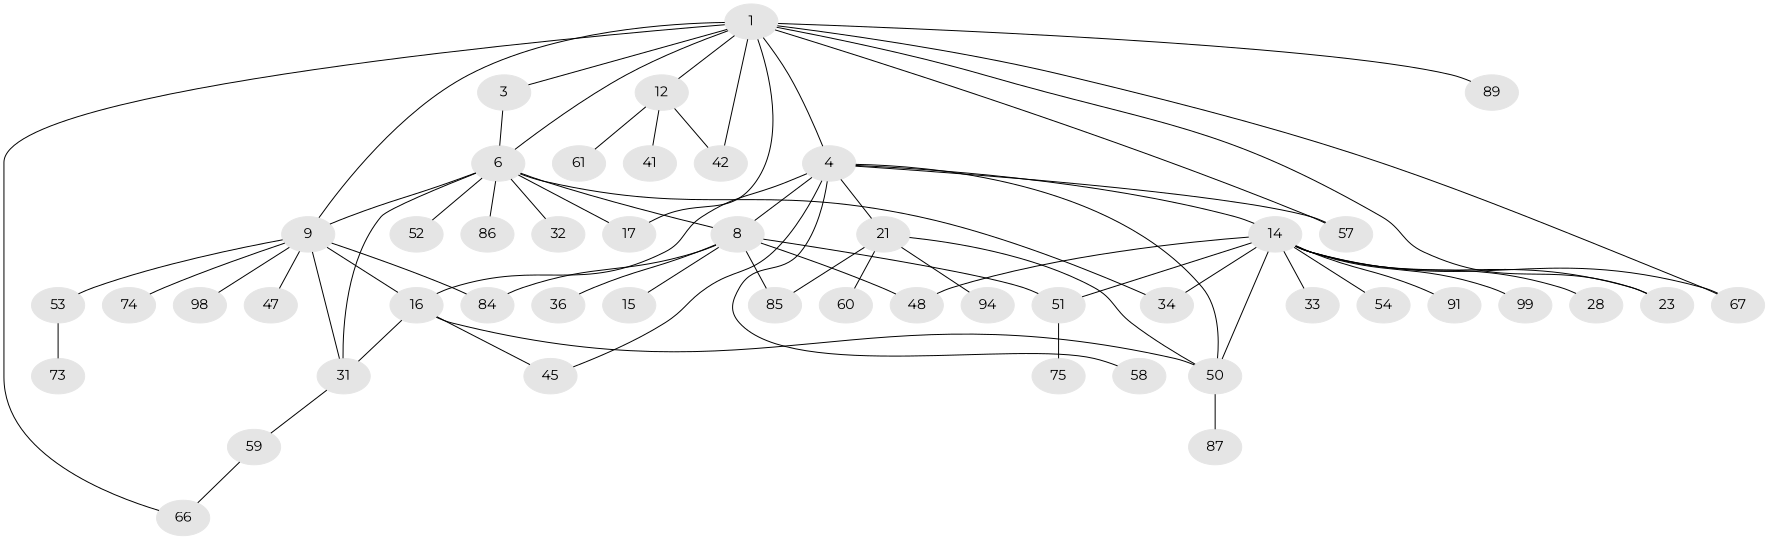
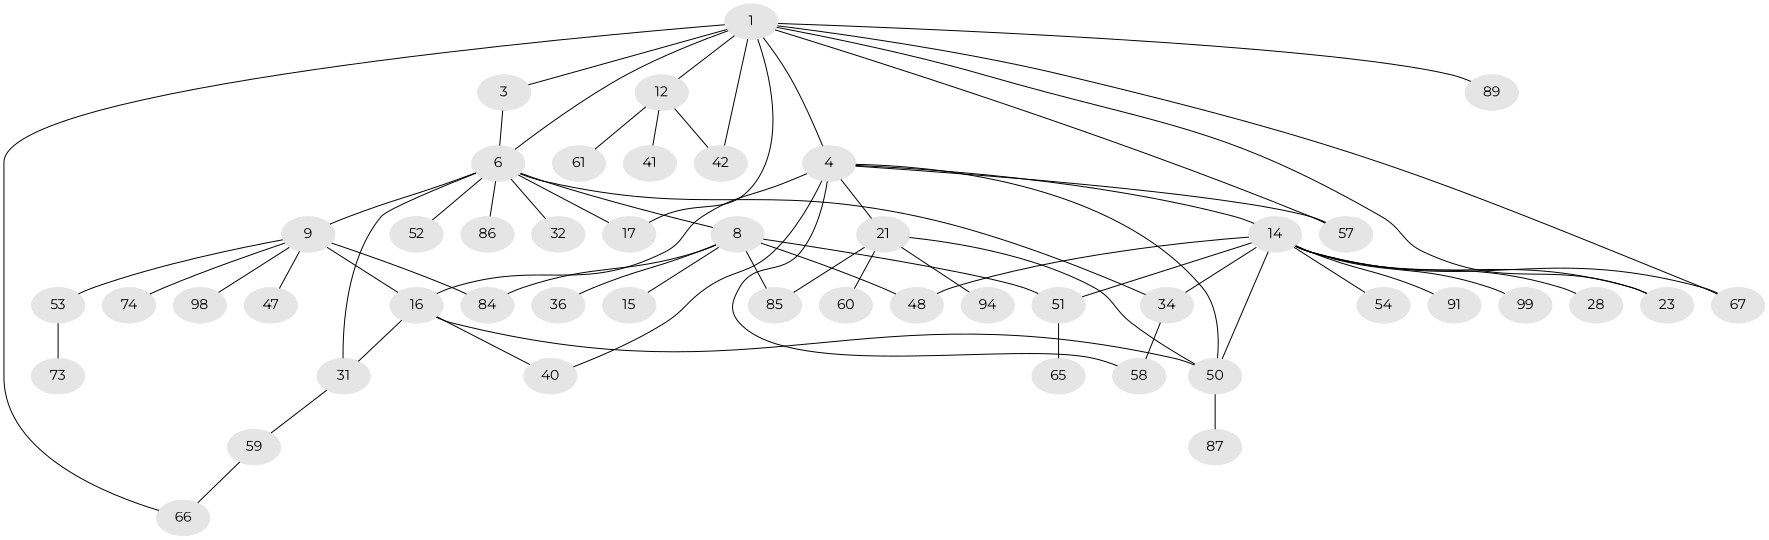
(494, 64) -> none
(790, 194) -> none
(326, 305) -> none
(1313, 305) -> none
none -> (1151, 345)
(550, 376) -> (550, 376)
(1059, 376) -> (1059, 376)
